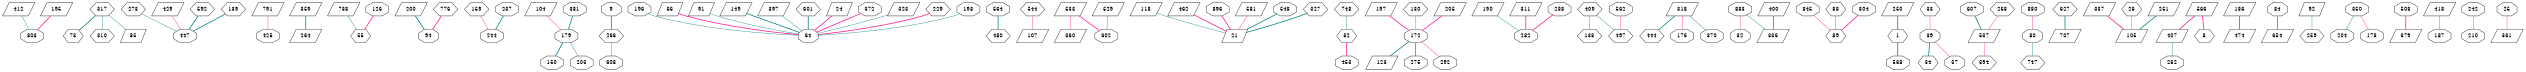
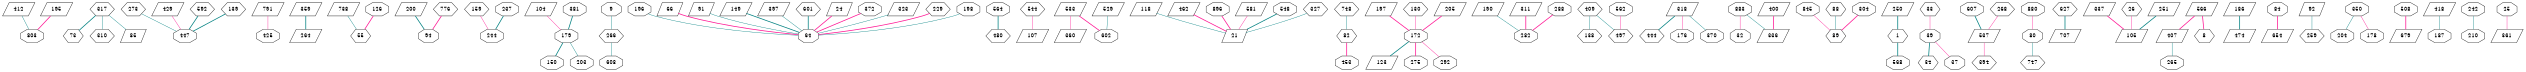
(611, 23) -> (611, 23)
(1277, 24) -> (1277, 24)
(2172, 63) -> (2172, 63)
